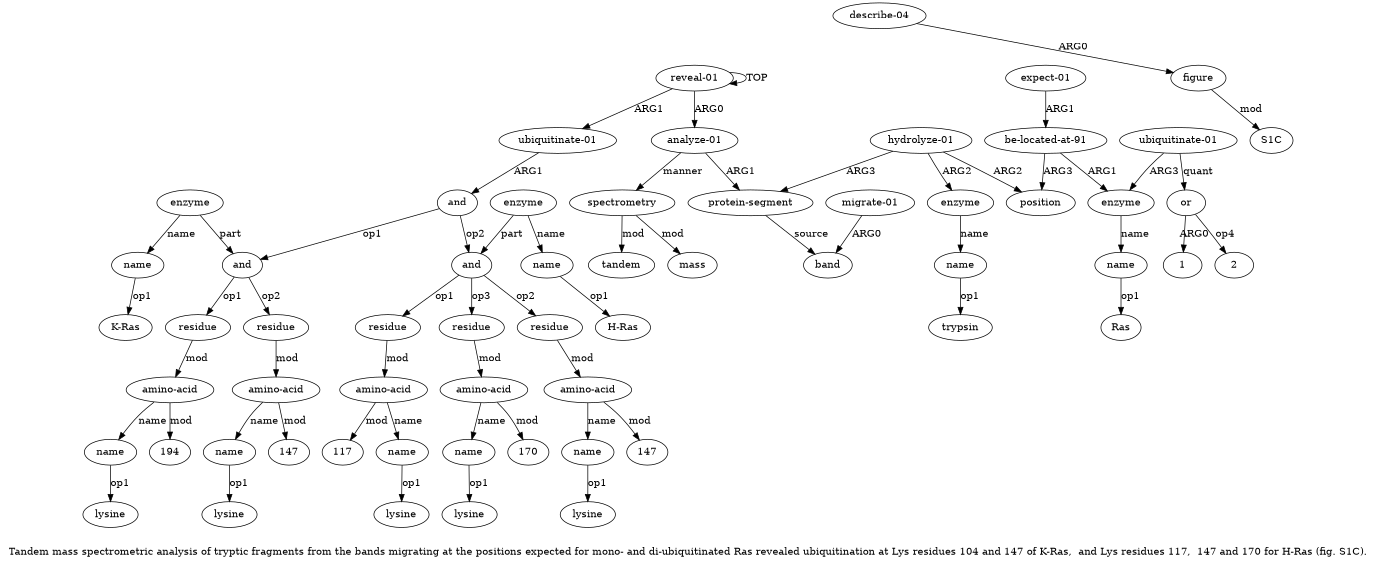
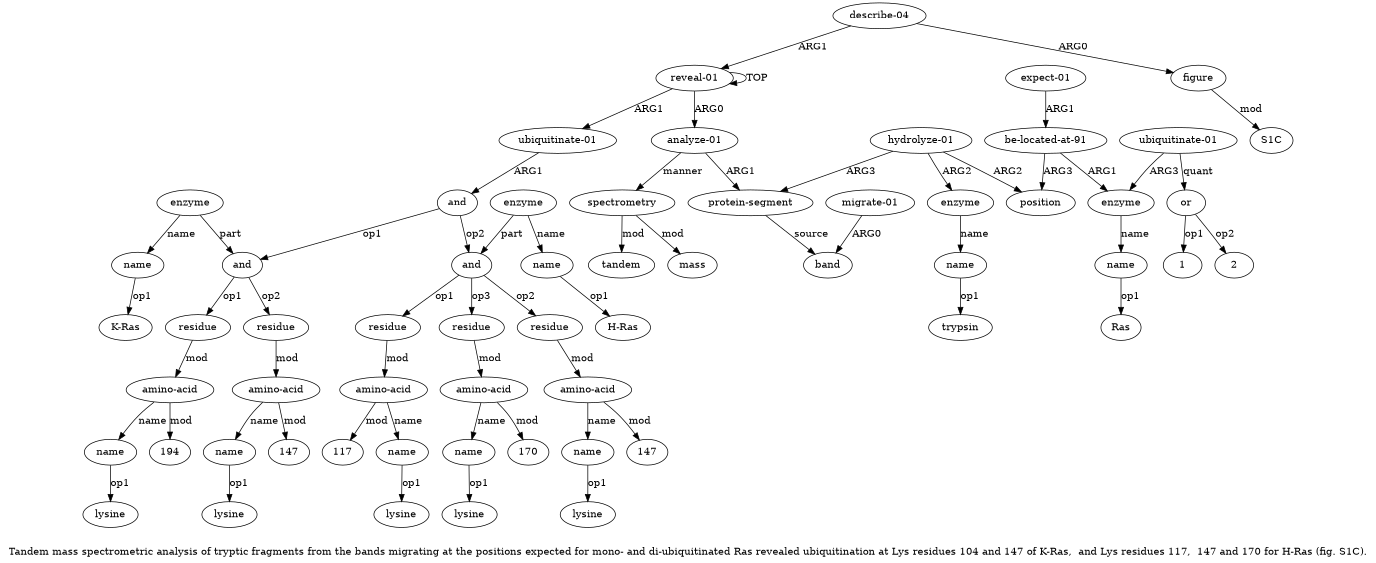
none -> (790, 46)
(1194, 234) -> (1194, 234)
(1225, 234) -> (1225, 234)
